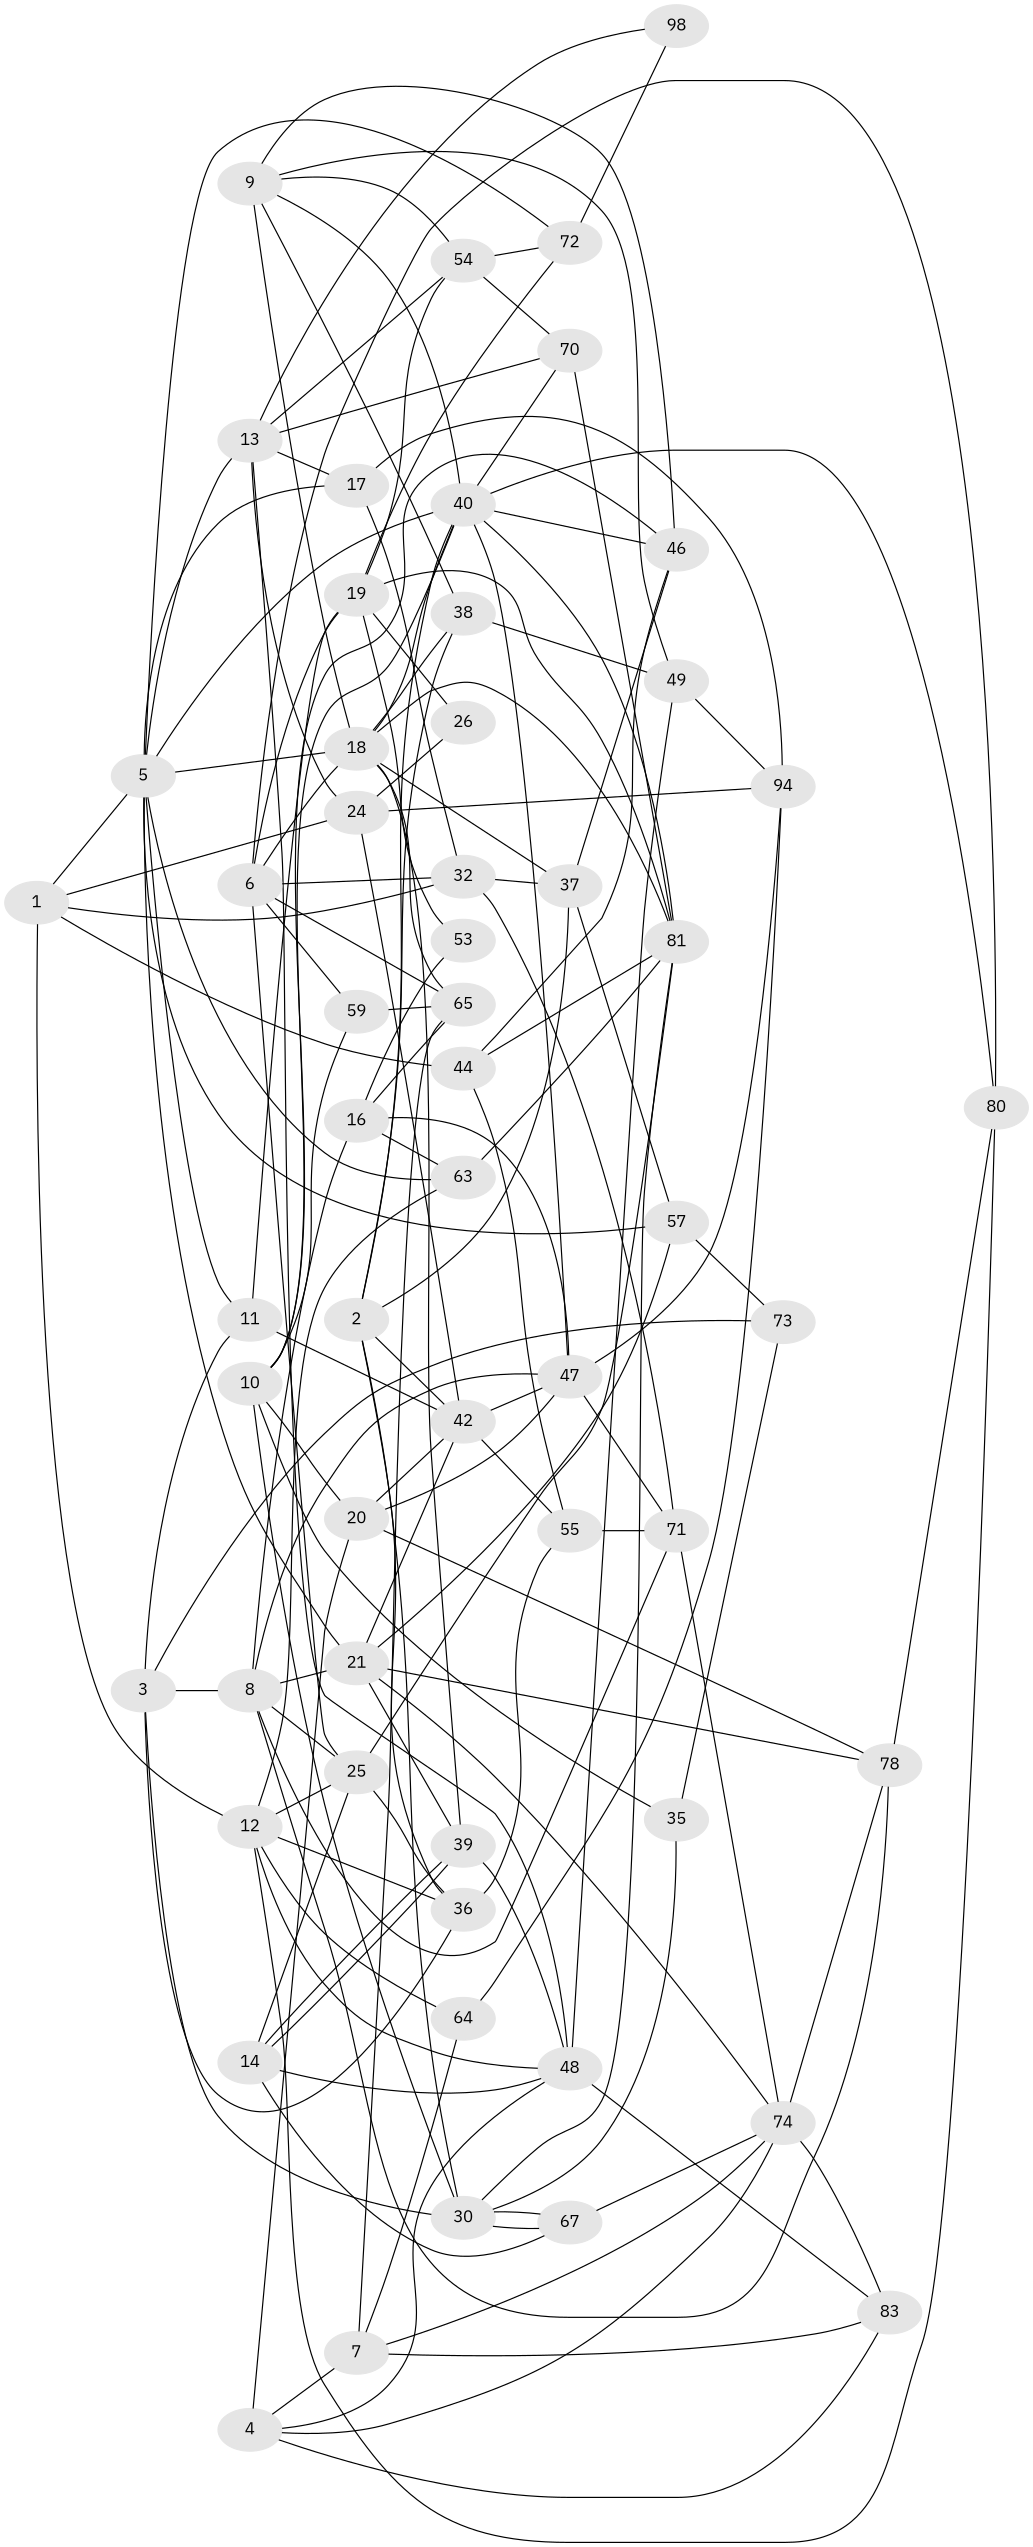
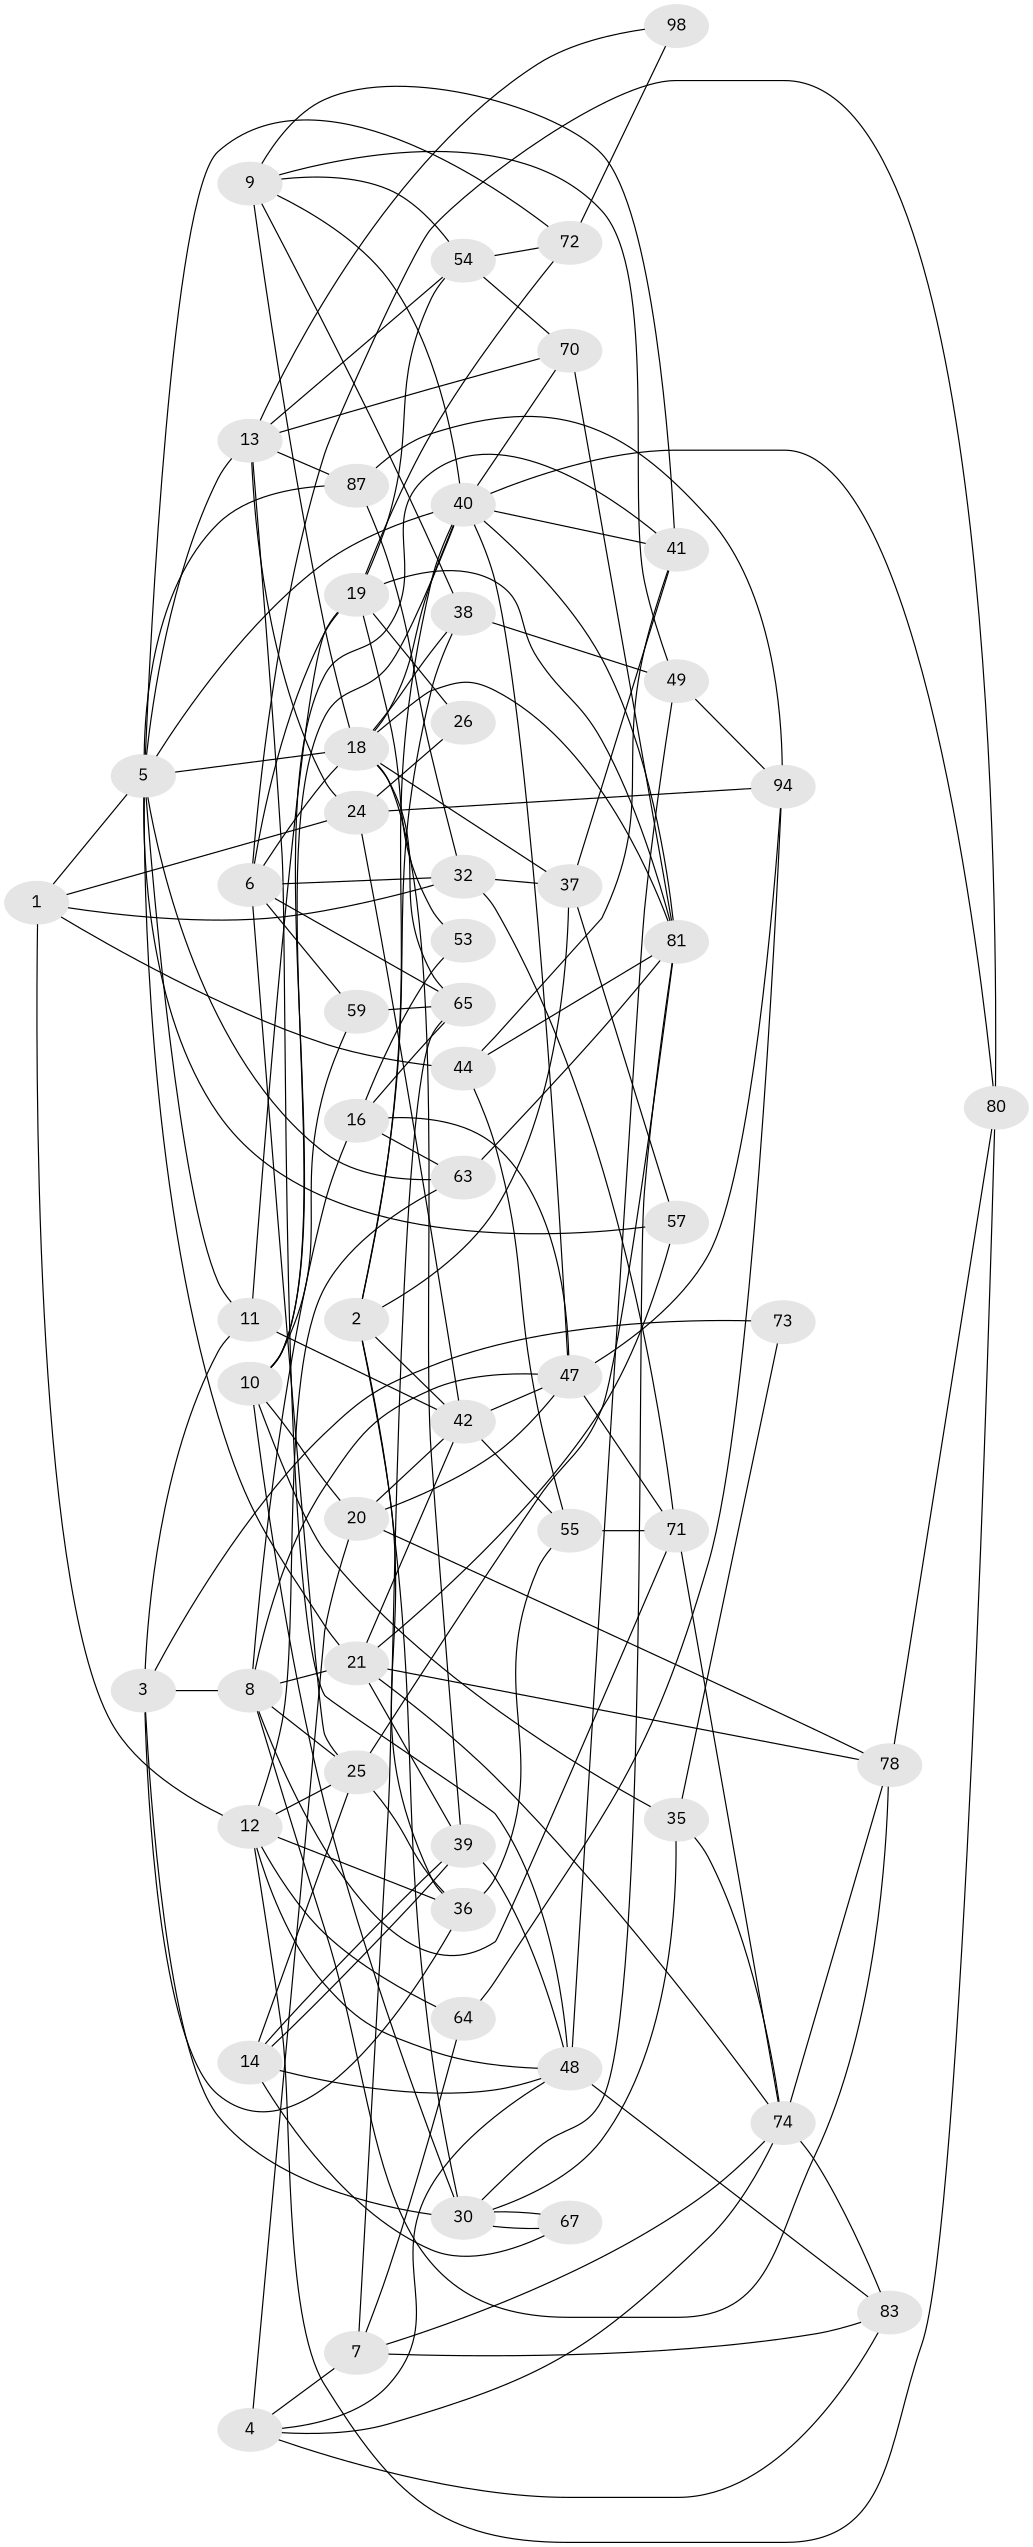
(357, 486) -> (357, 486)
(676, 550) -> (676, 550)
(730, 1272) -> none
(676, 2173) -> (741, 1938)
